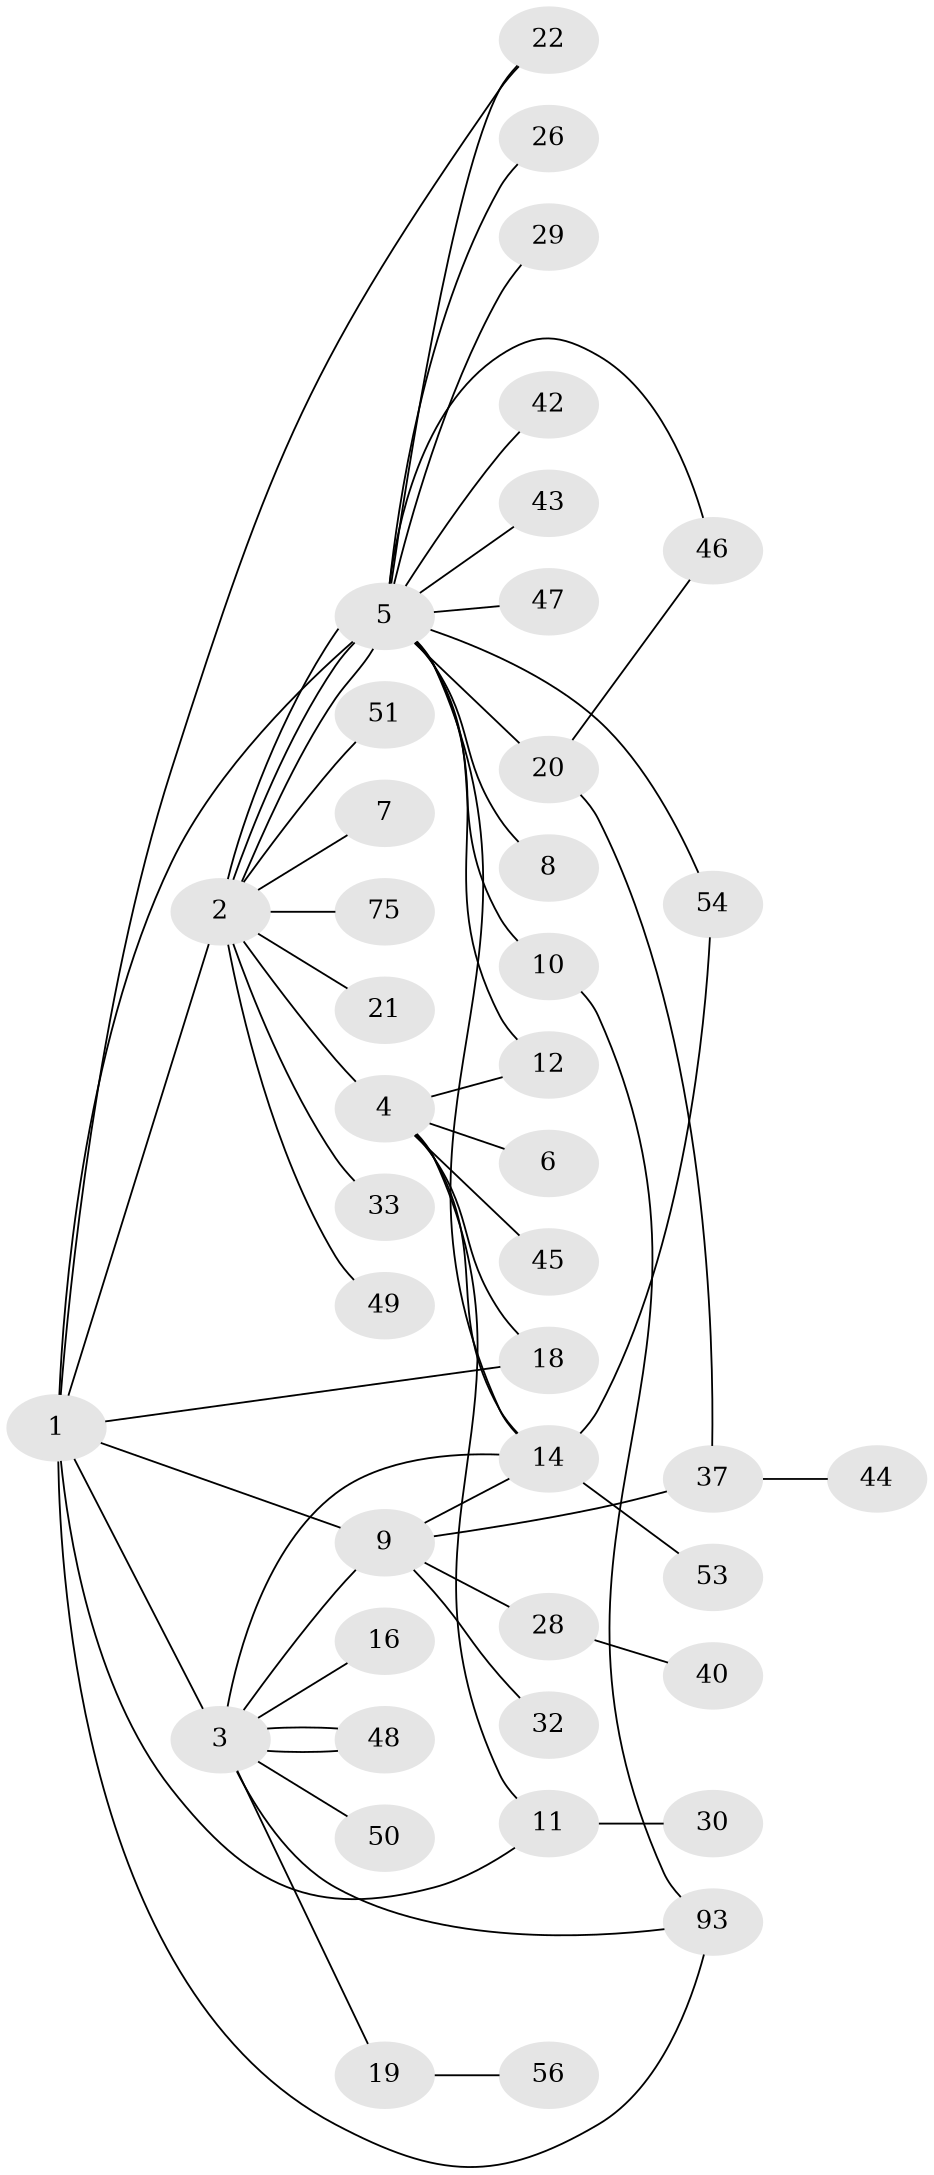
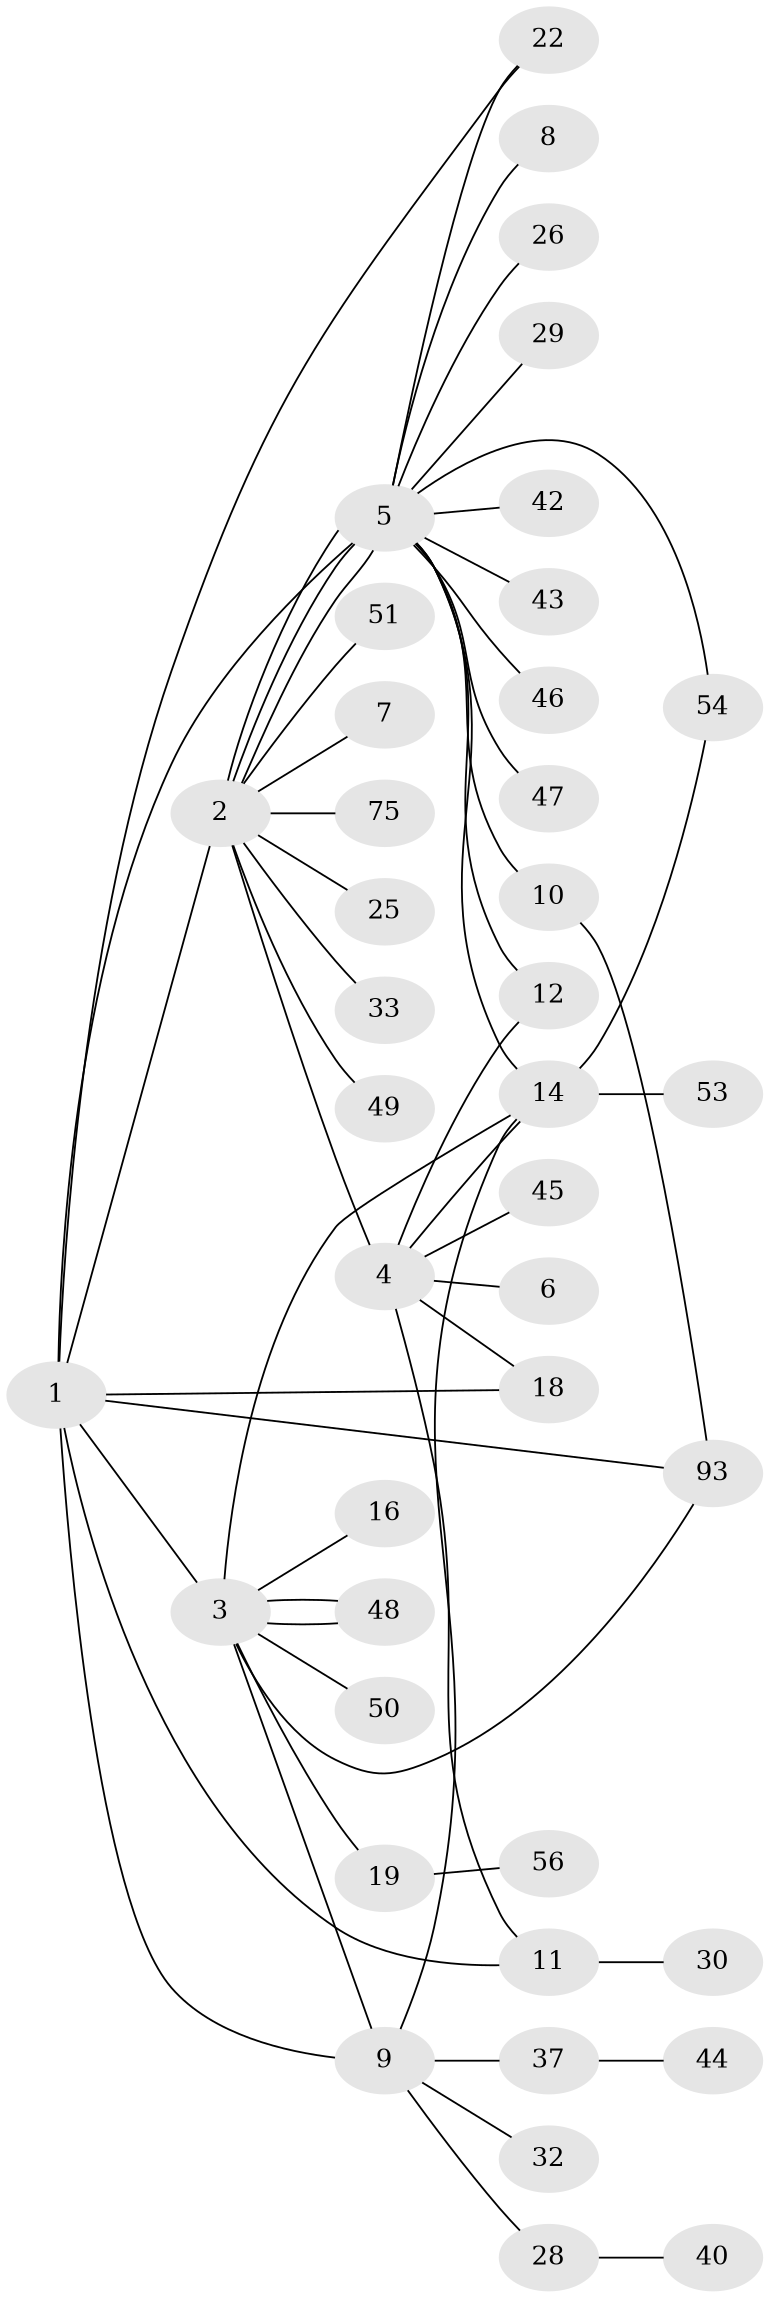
(549, 770) -> none
(385, 1010) -> (385, 912)
